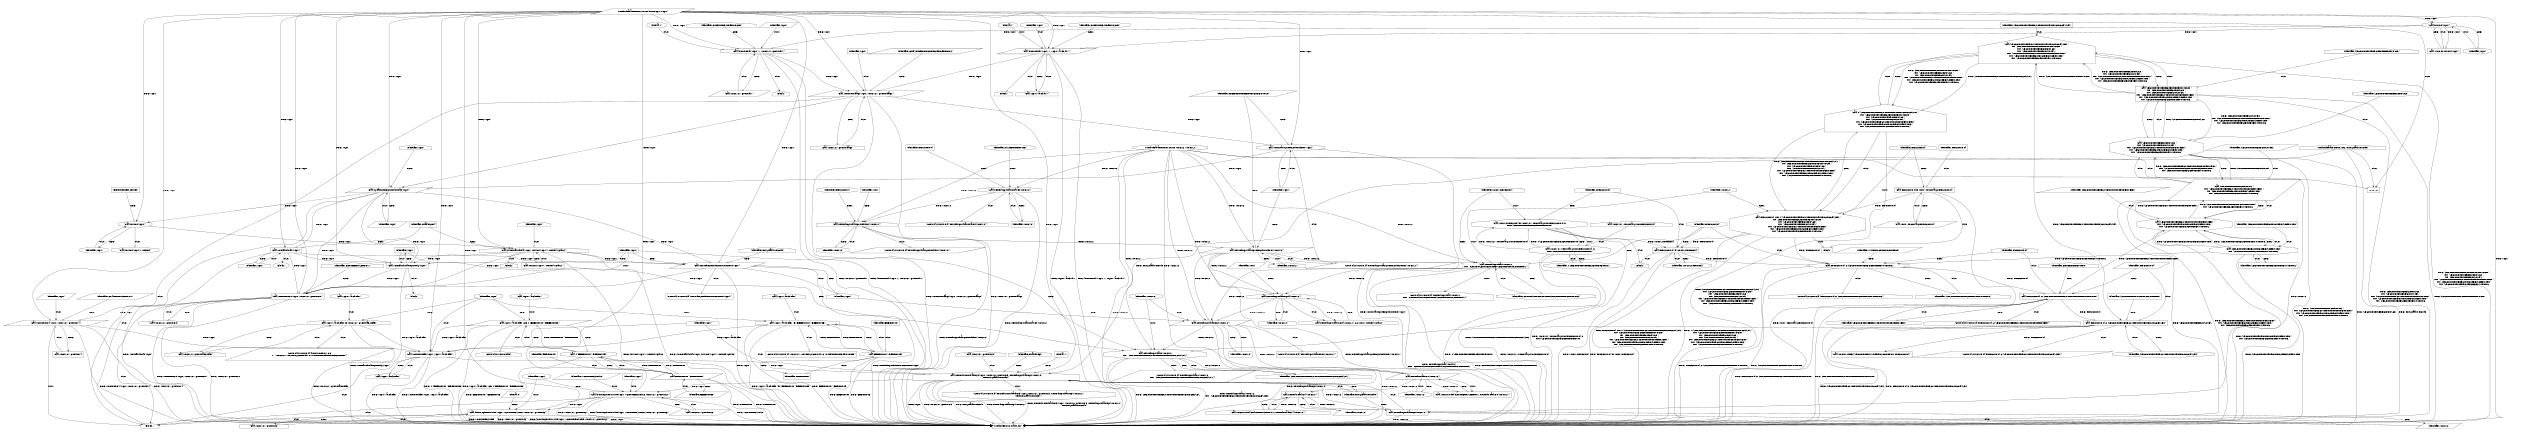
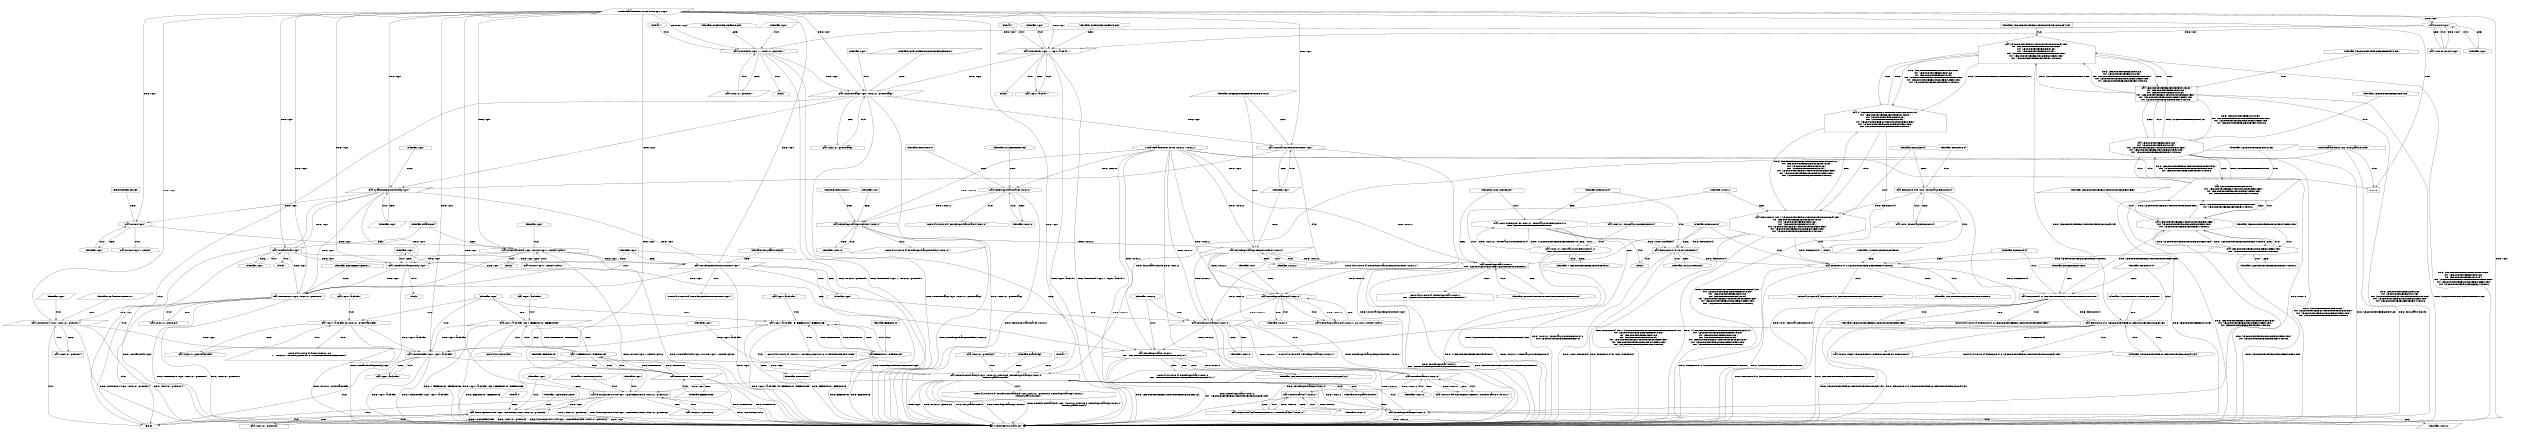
(679, 25) -> (679, 25)
(1307, 354) -> (1307, 354)
none -> (559, 395)
